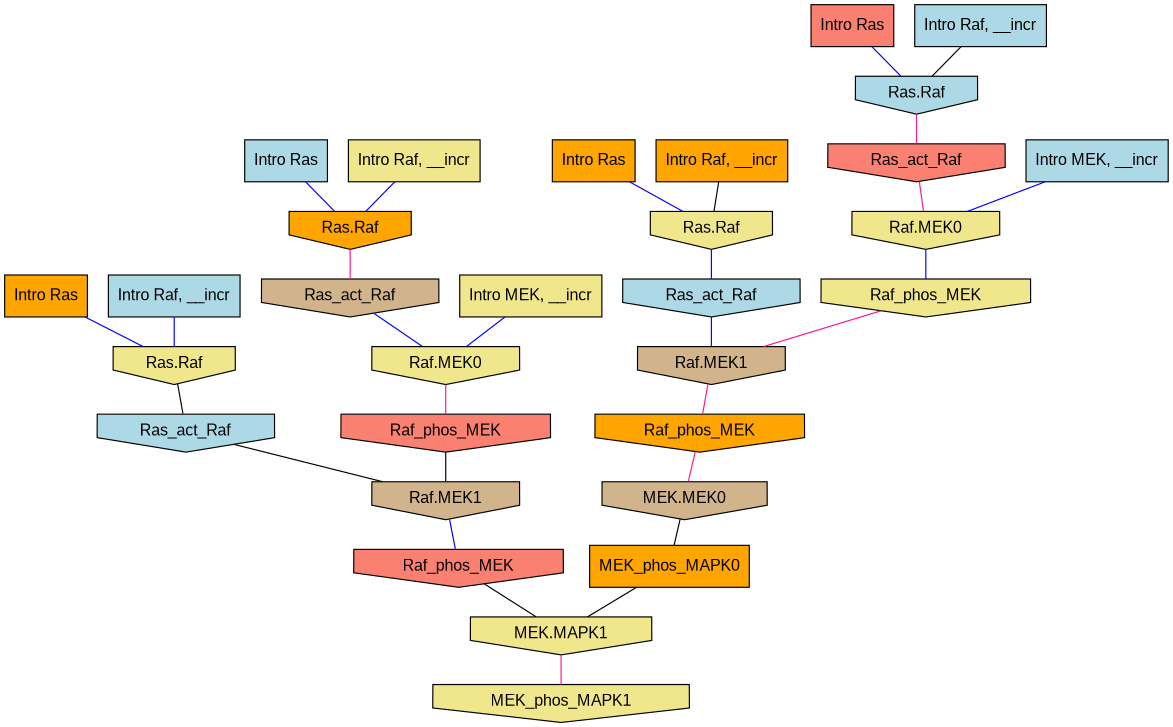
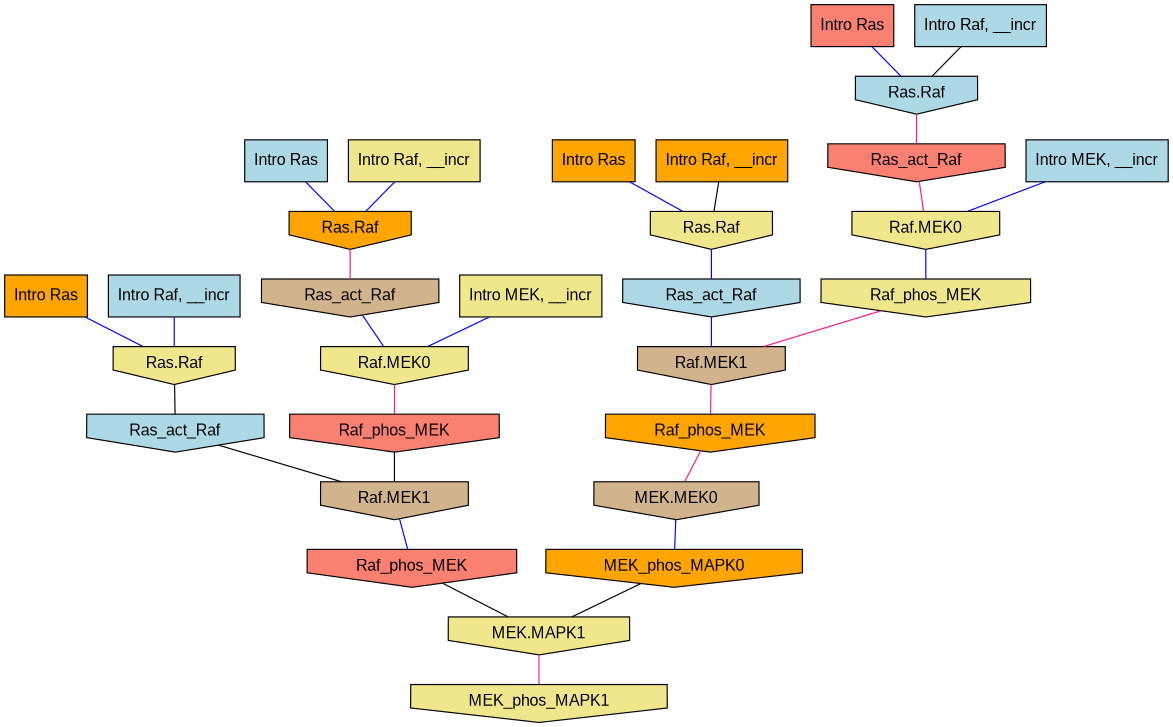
(677, 532) -> (675, 535)
(669, 566) -> (674, 566)
